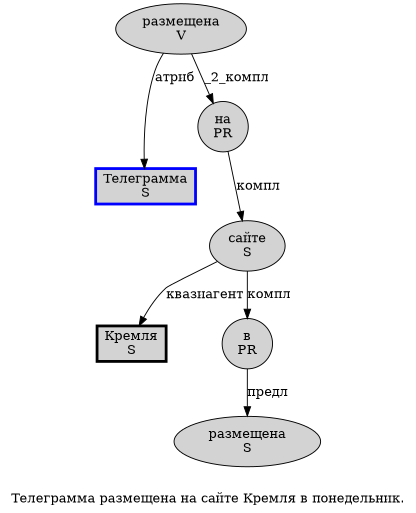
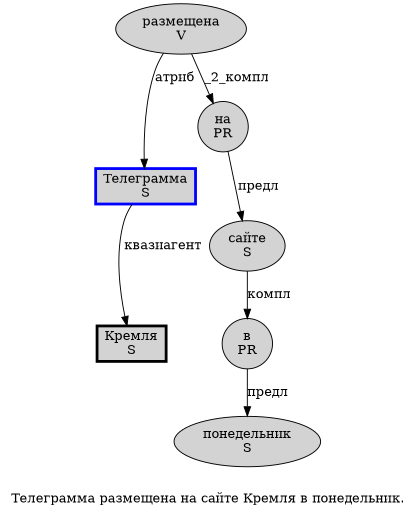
(259, 186) -> (259, 186)
(175, 283) -> (119, 259)
(247, 442) -> (247, 442)
